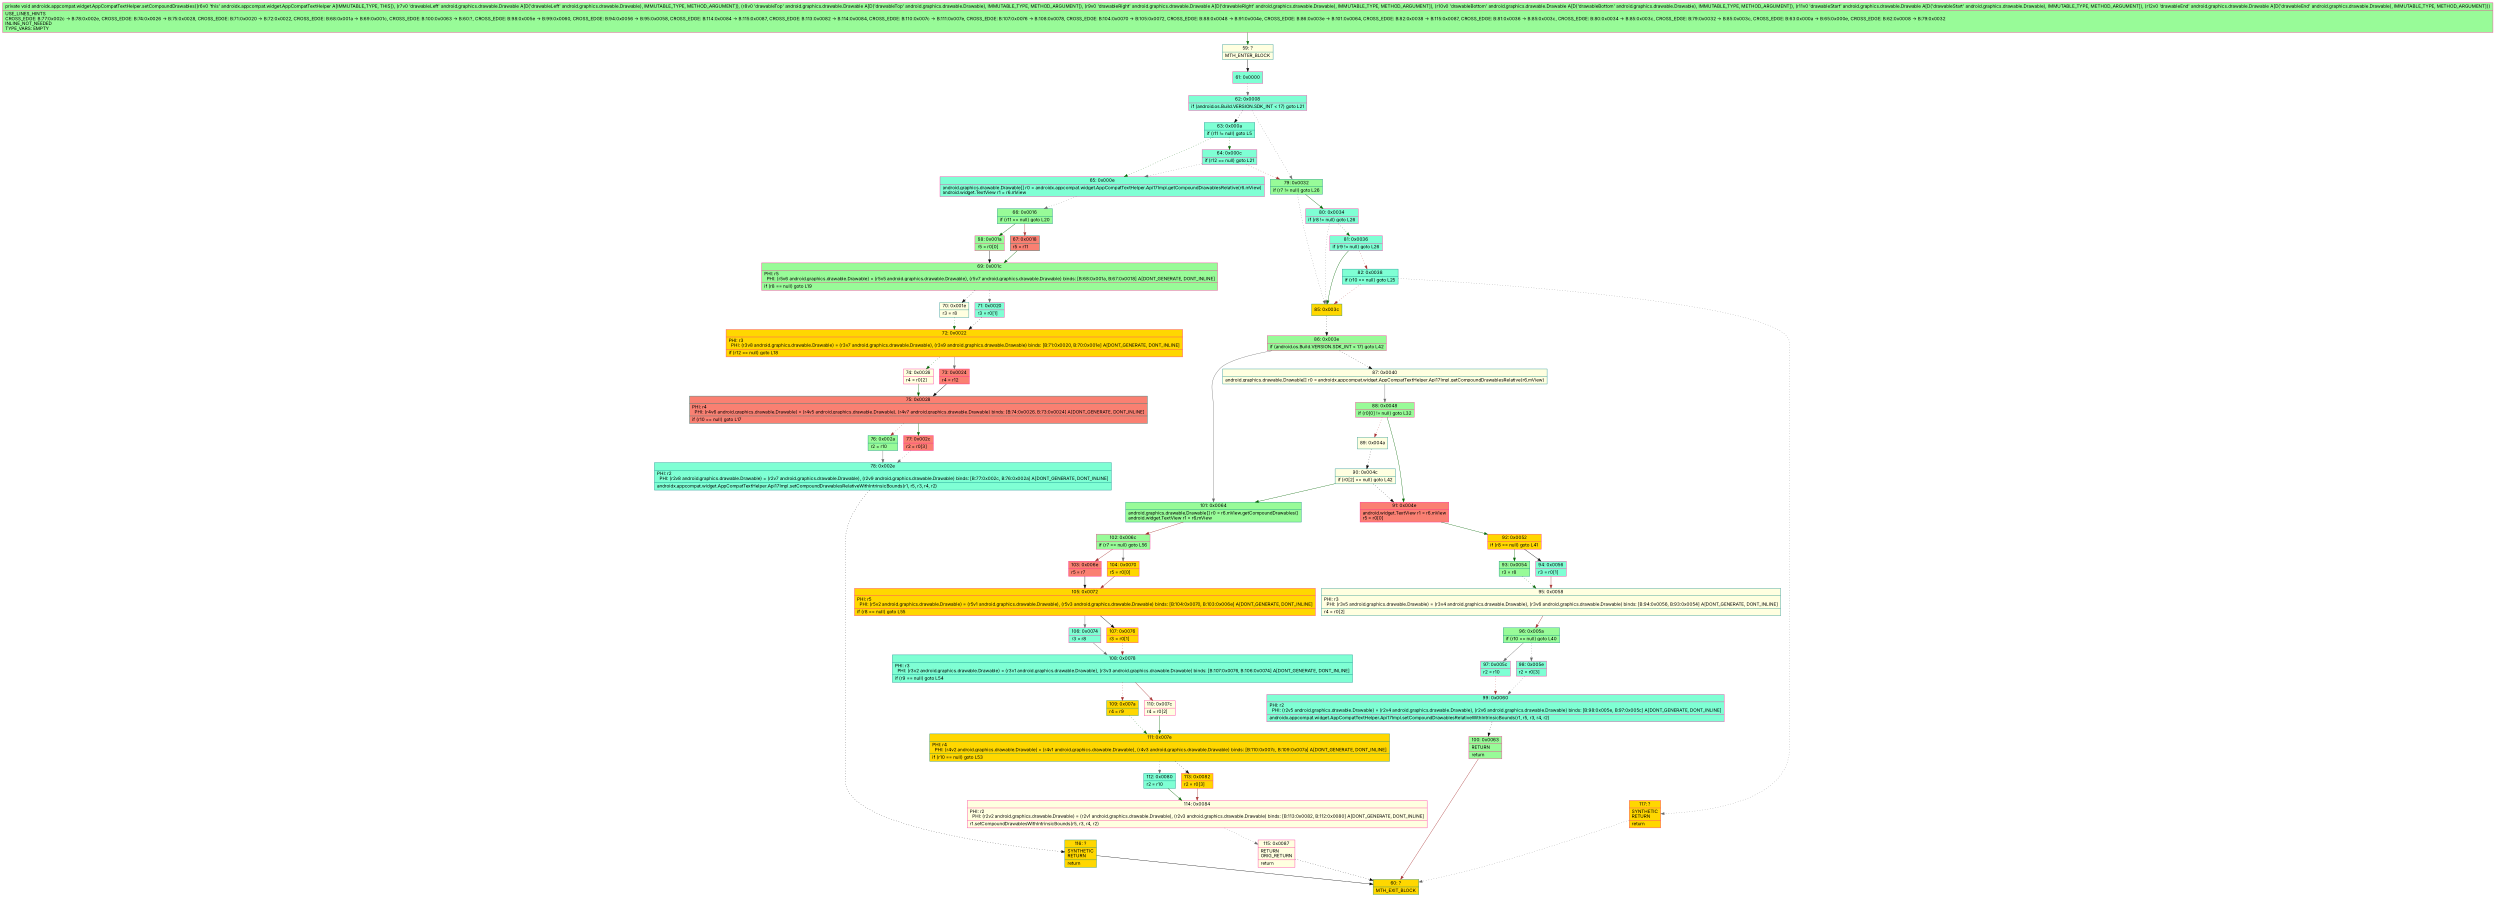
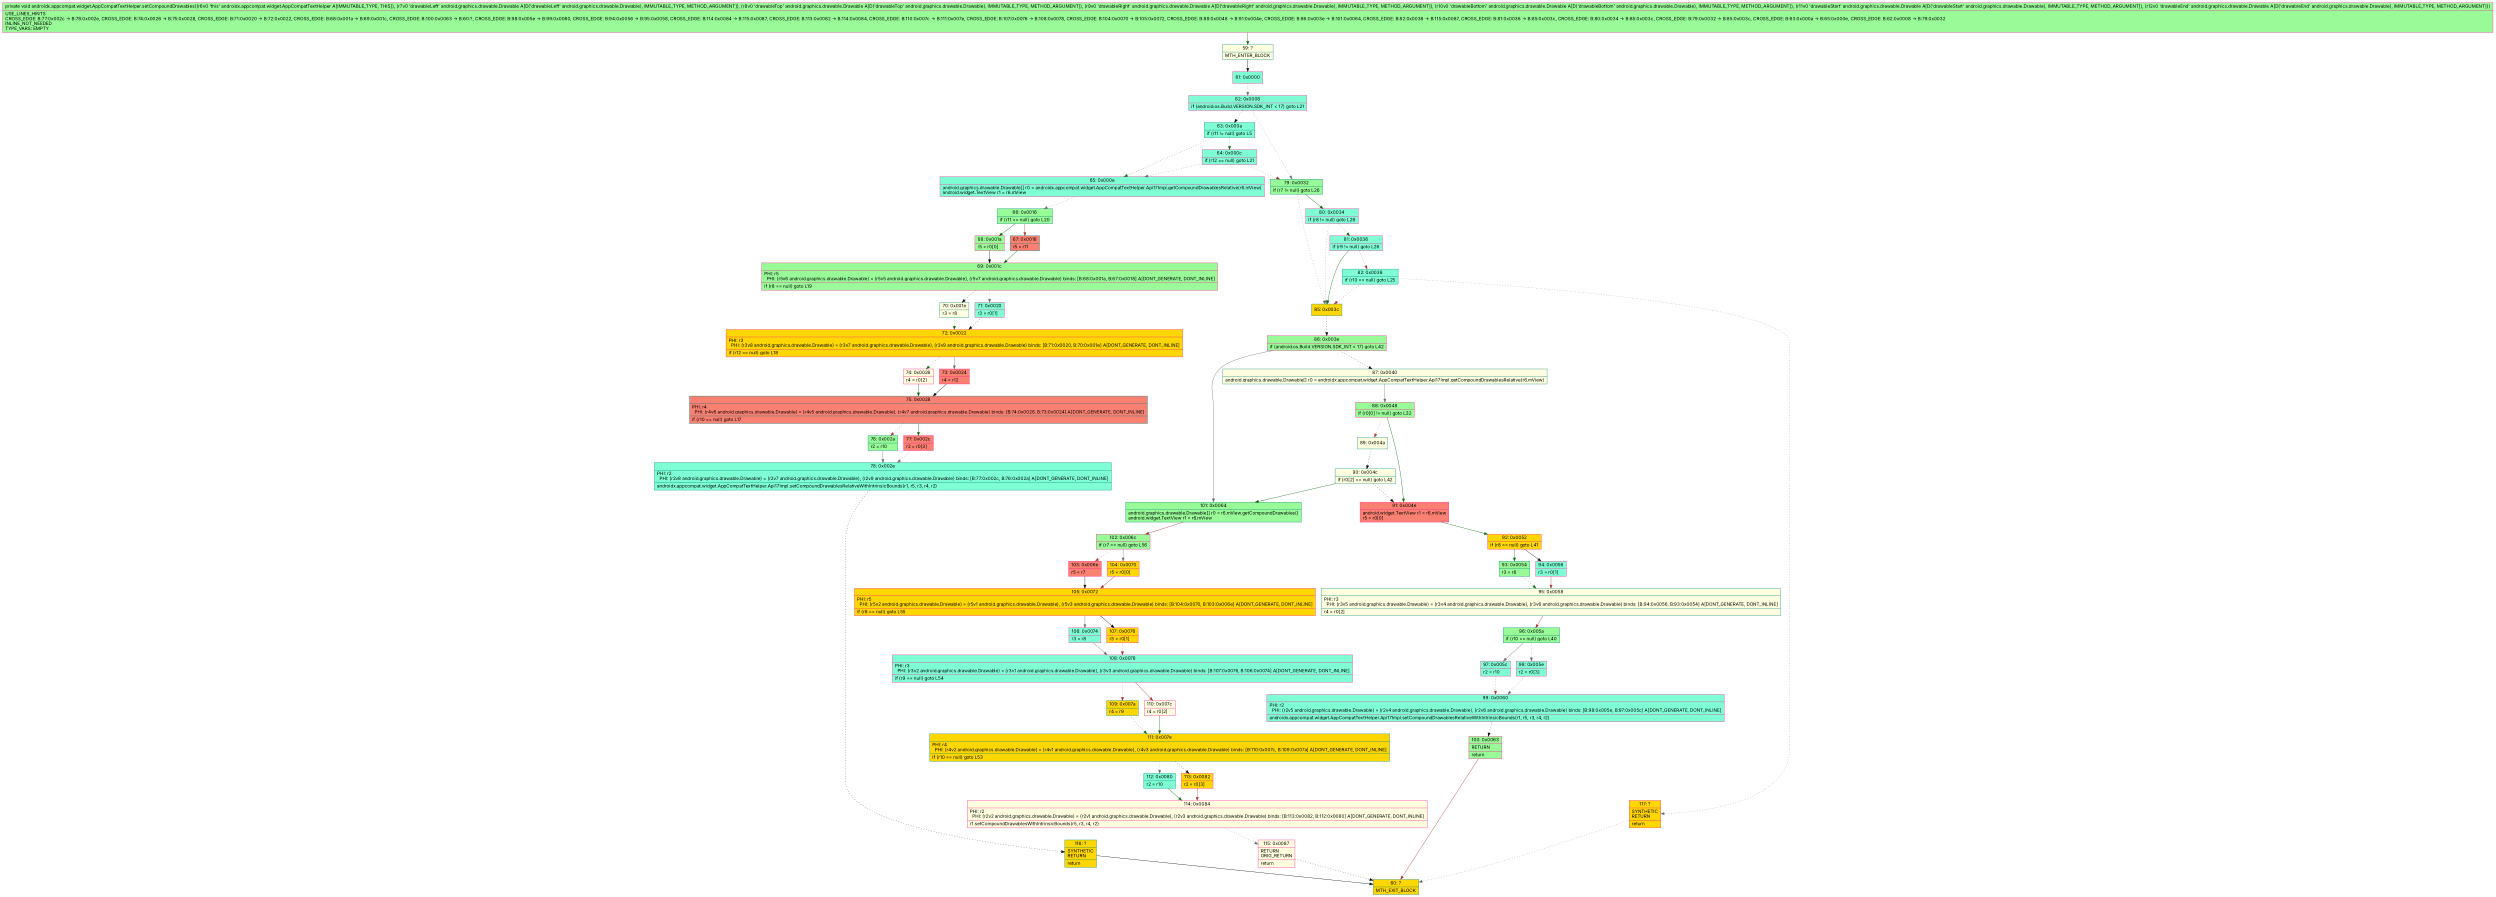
(1105, 554) -> (1105, 554)
(1122, 669) -> (1122, 669)
